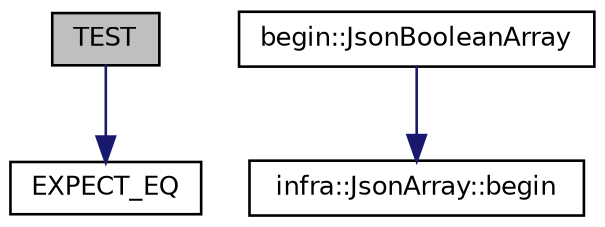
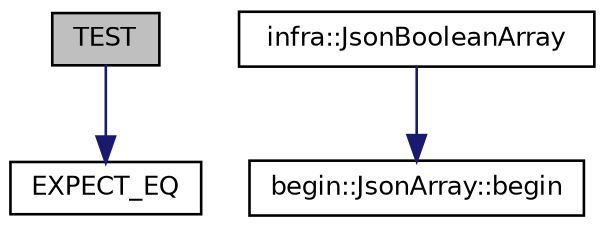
(417, 39) -> (417, 39)
(417, 188) -> (417, 188)
